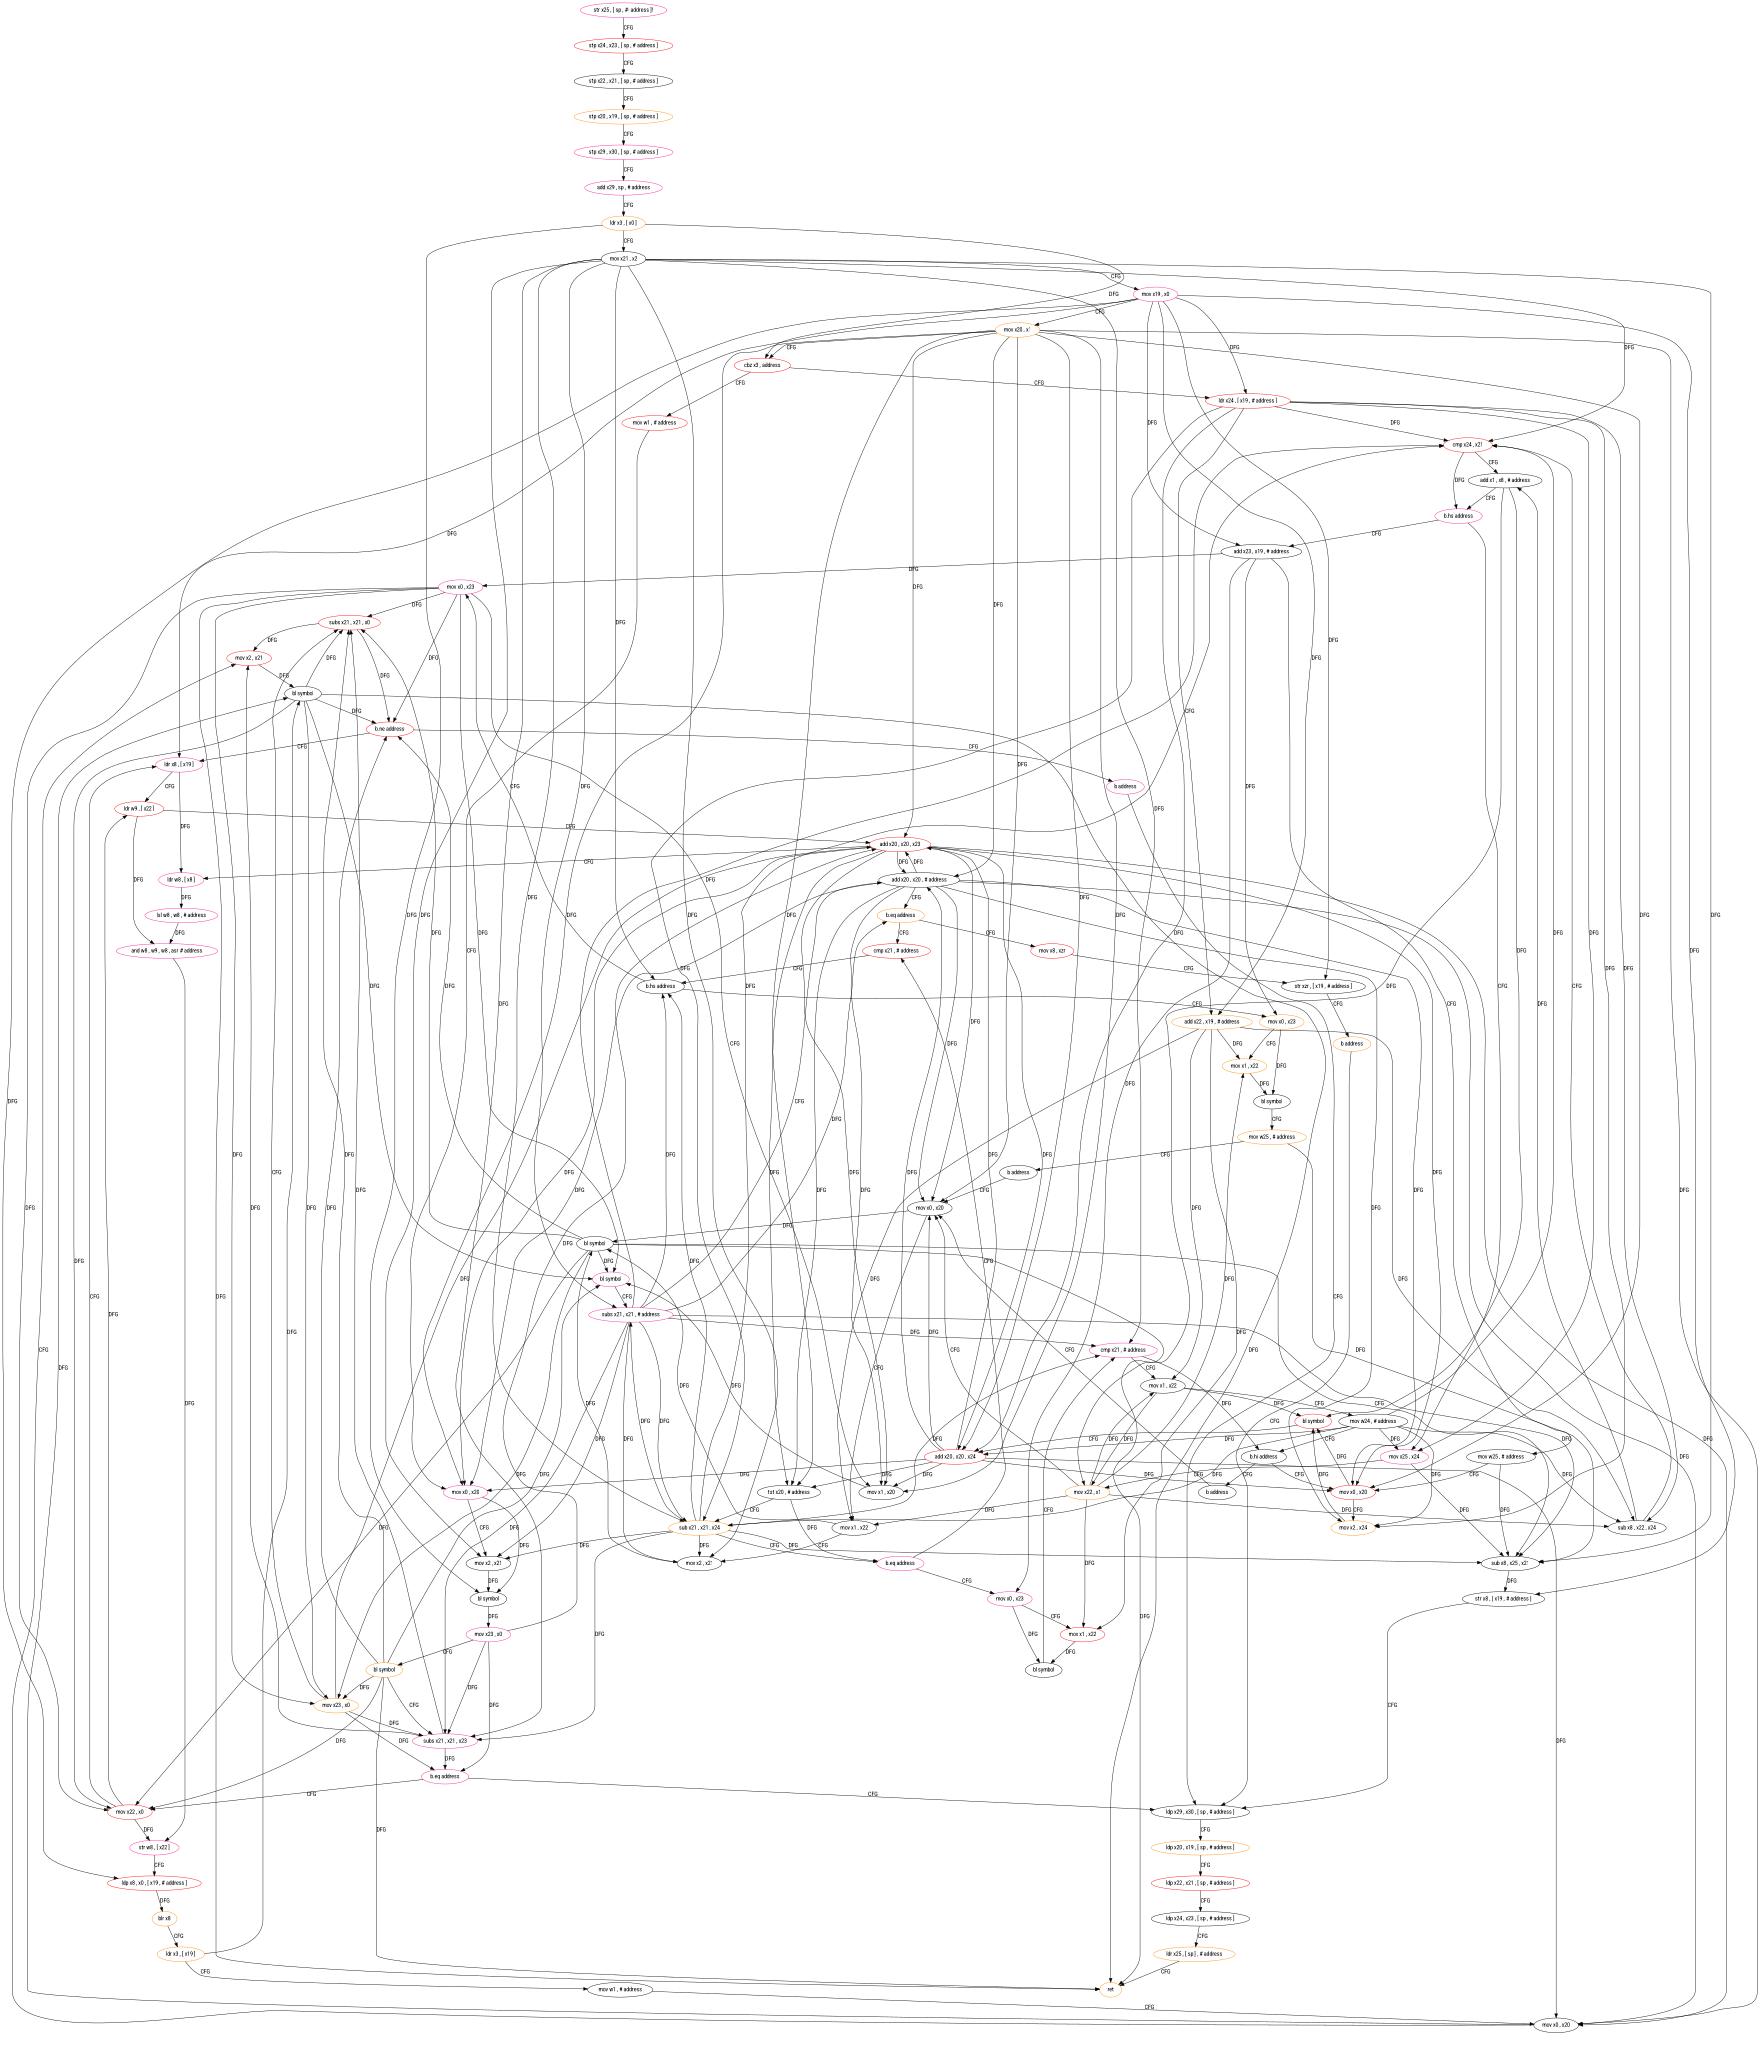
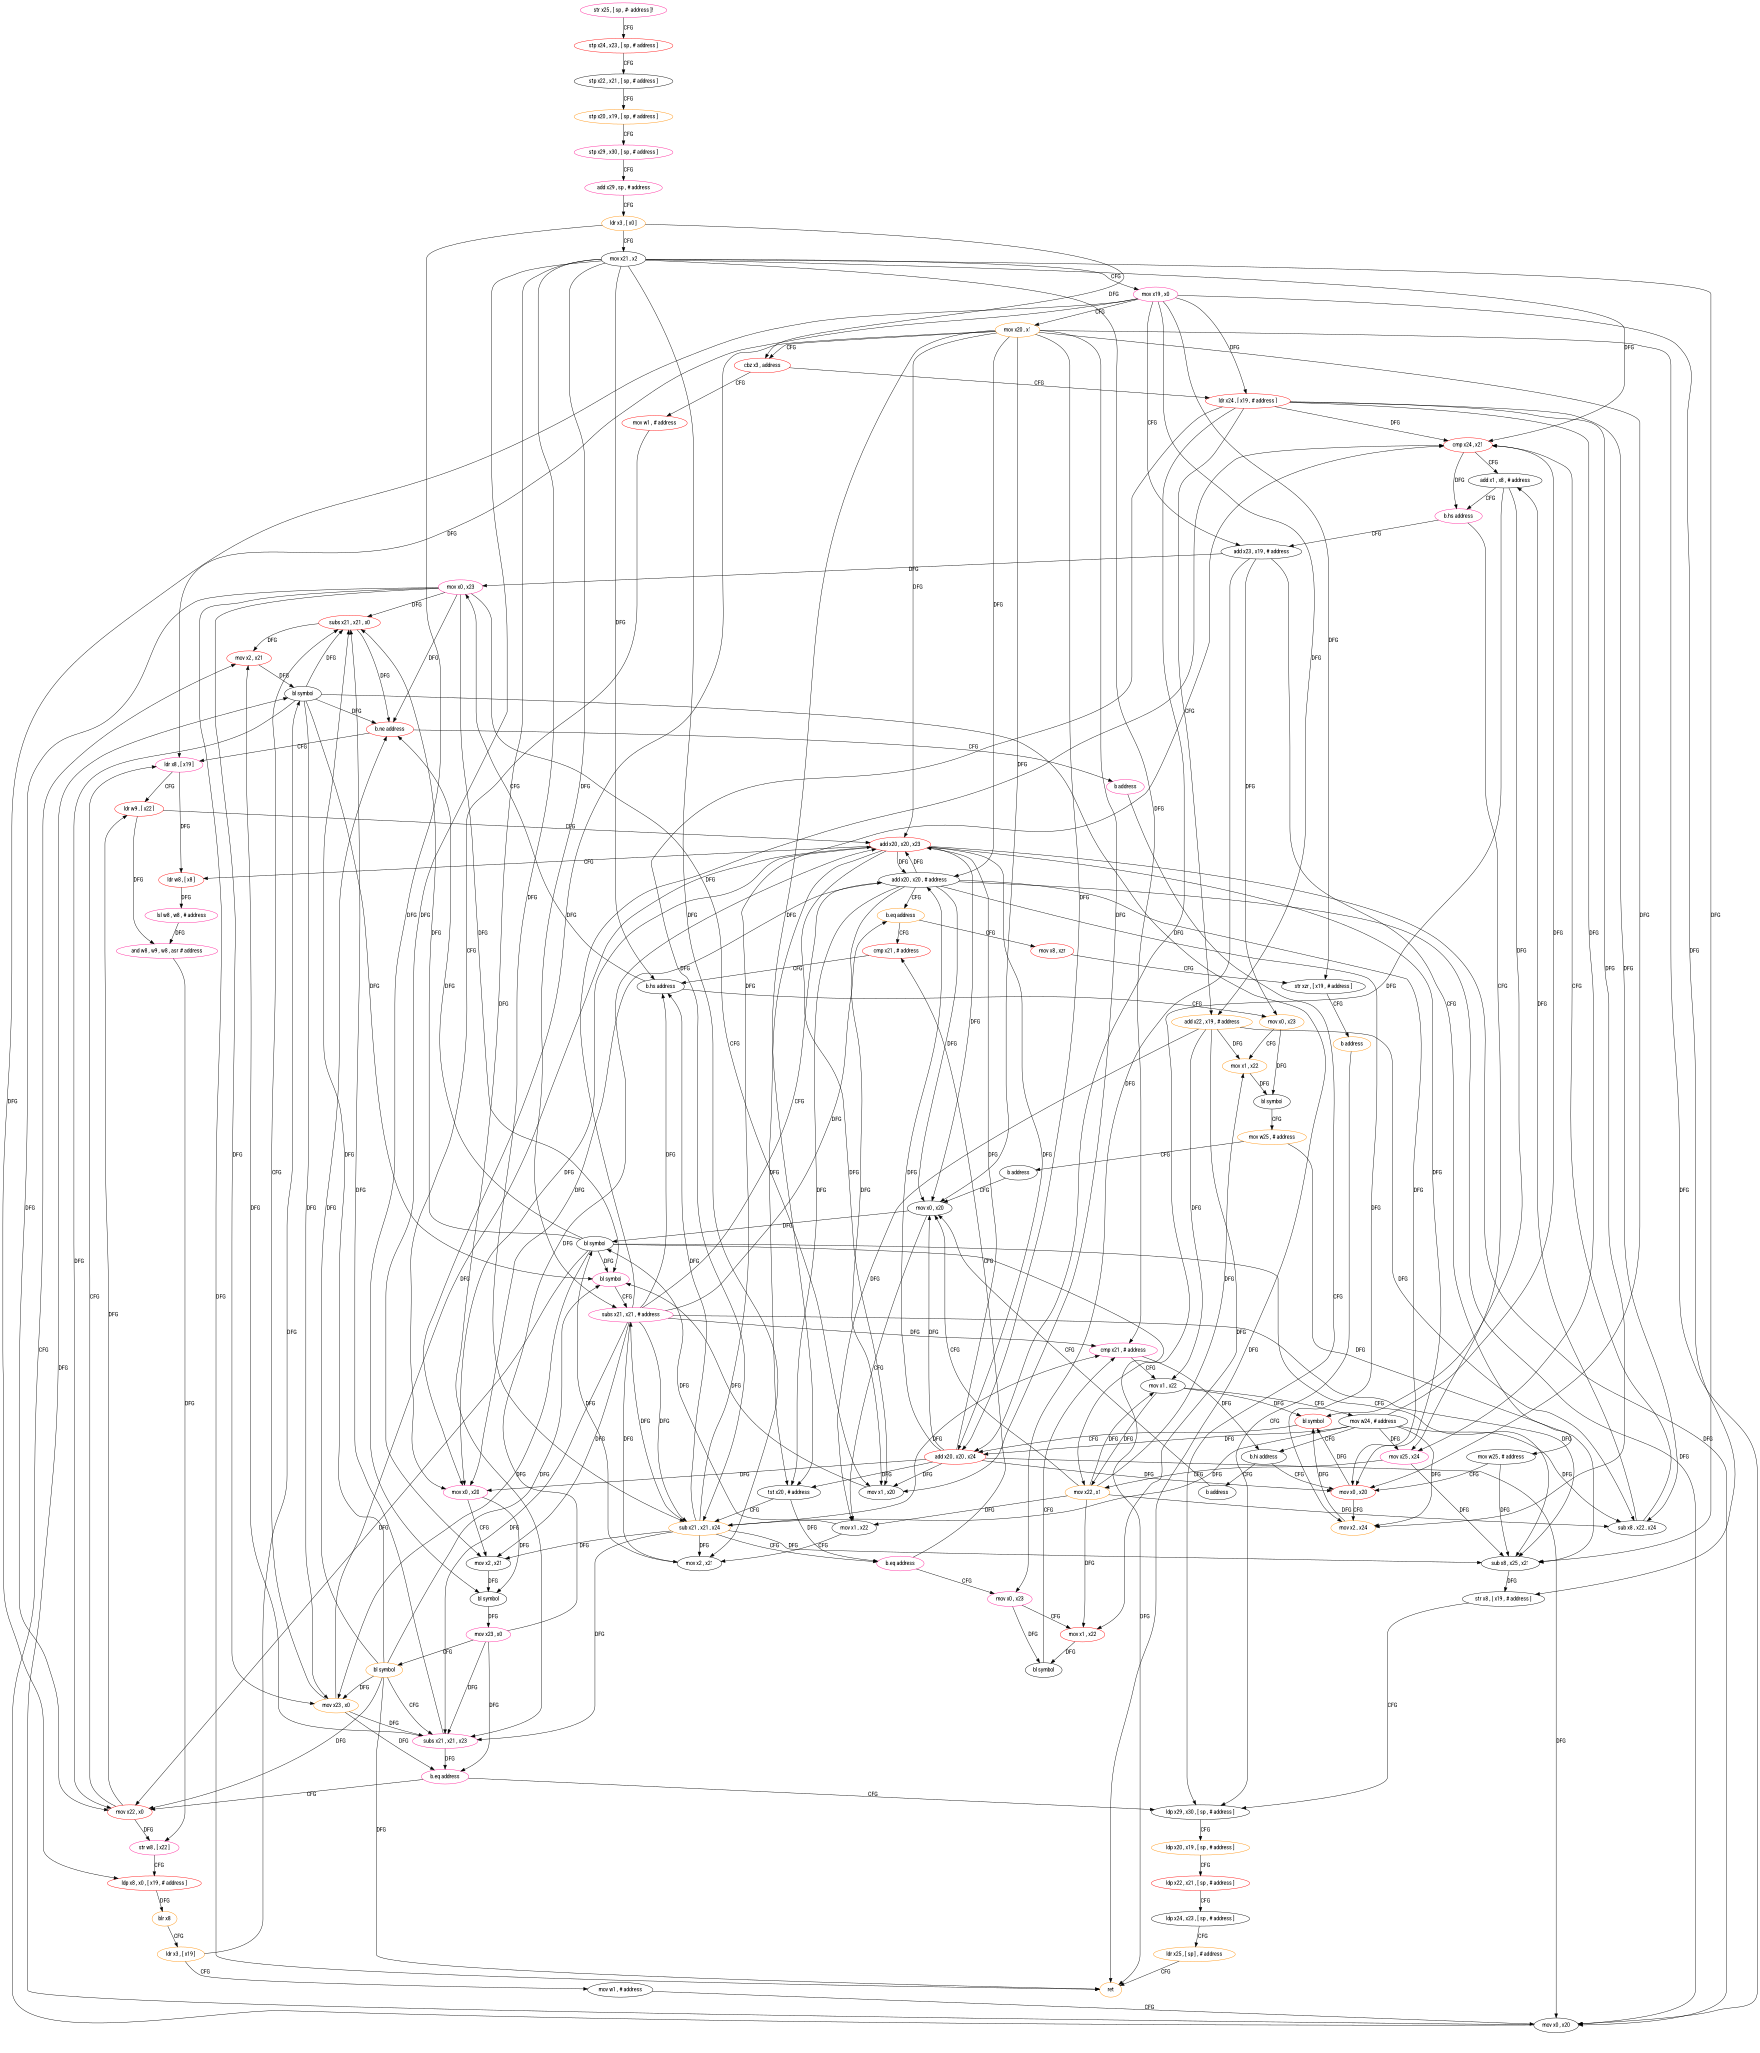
(1152, 423) -> (1152, 423)
(181, 880) -> (181, 880)
